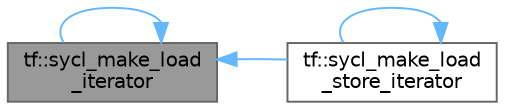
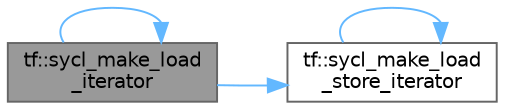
(262, 59) -> (242, 86)
